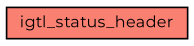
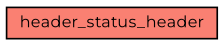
(97, 23) -> (112, 23)
